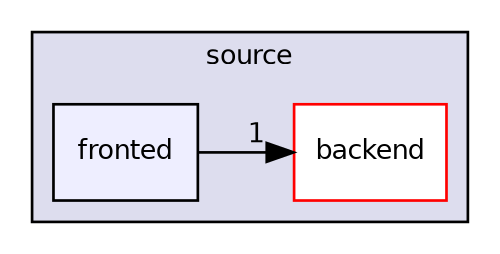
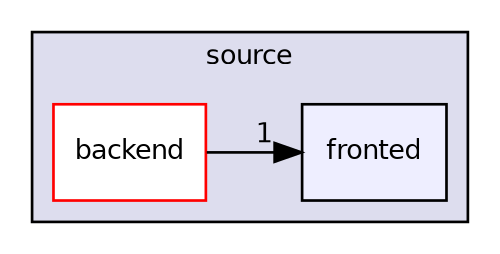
(233, 152) -> (241, 152)
